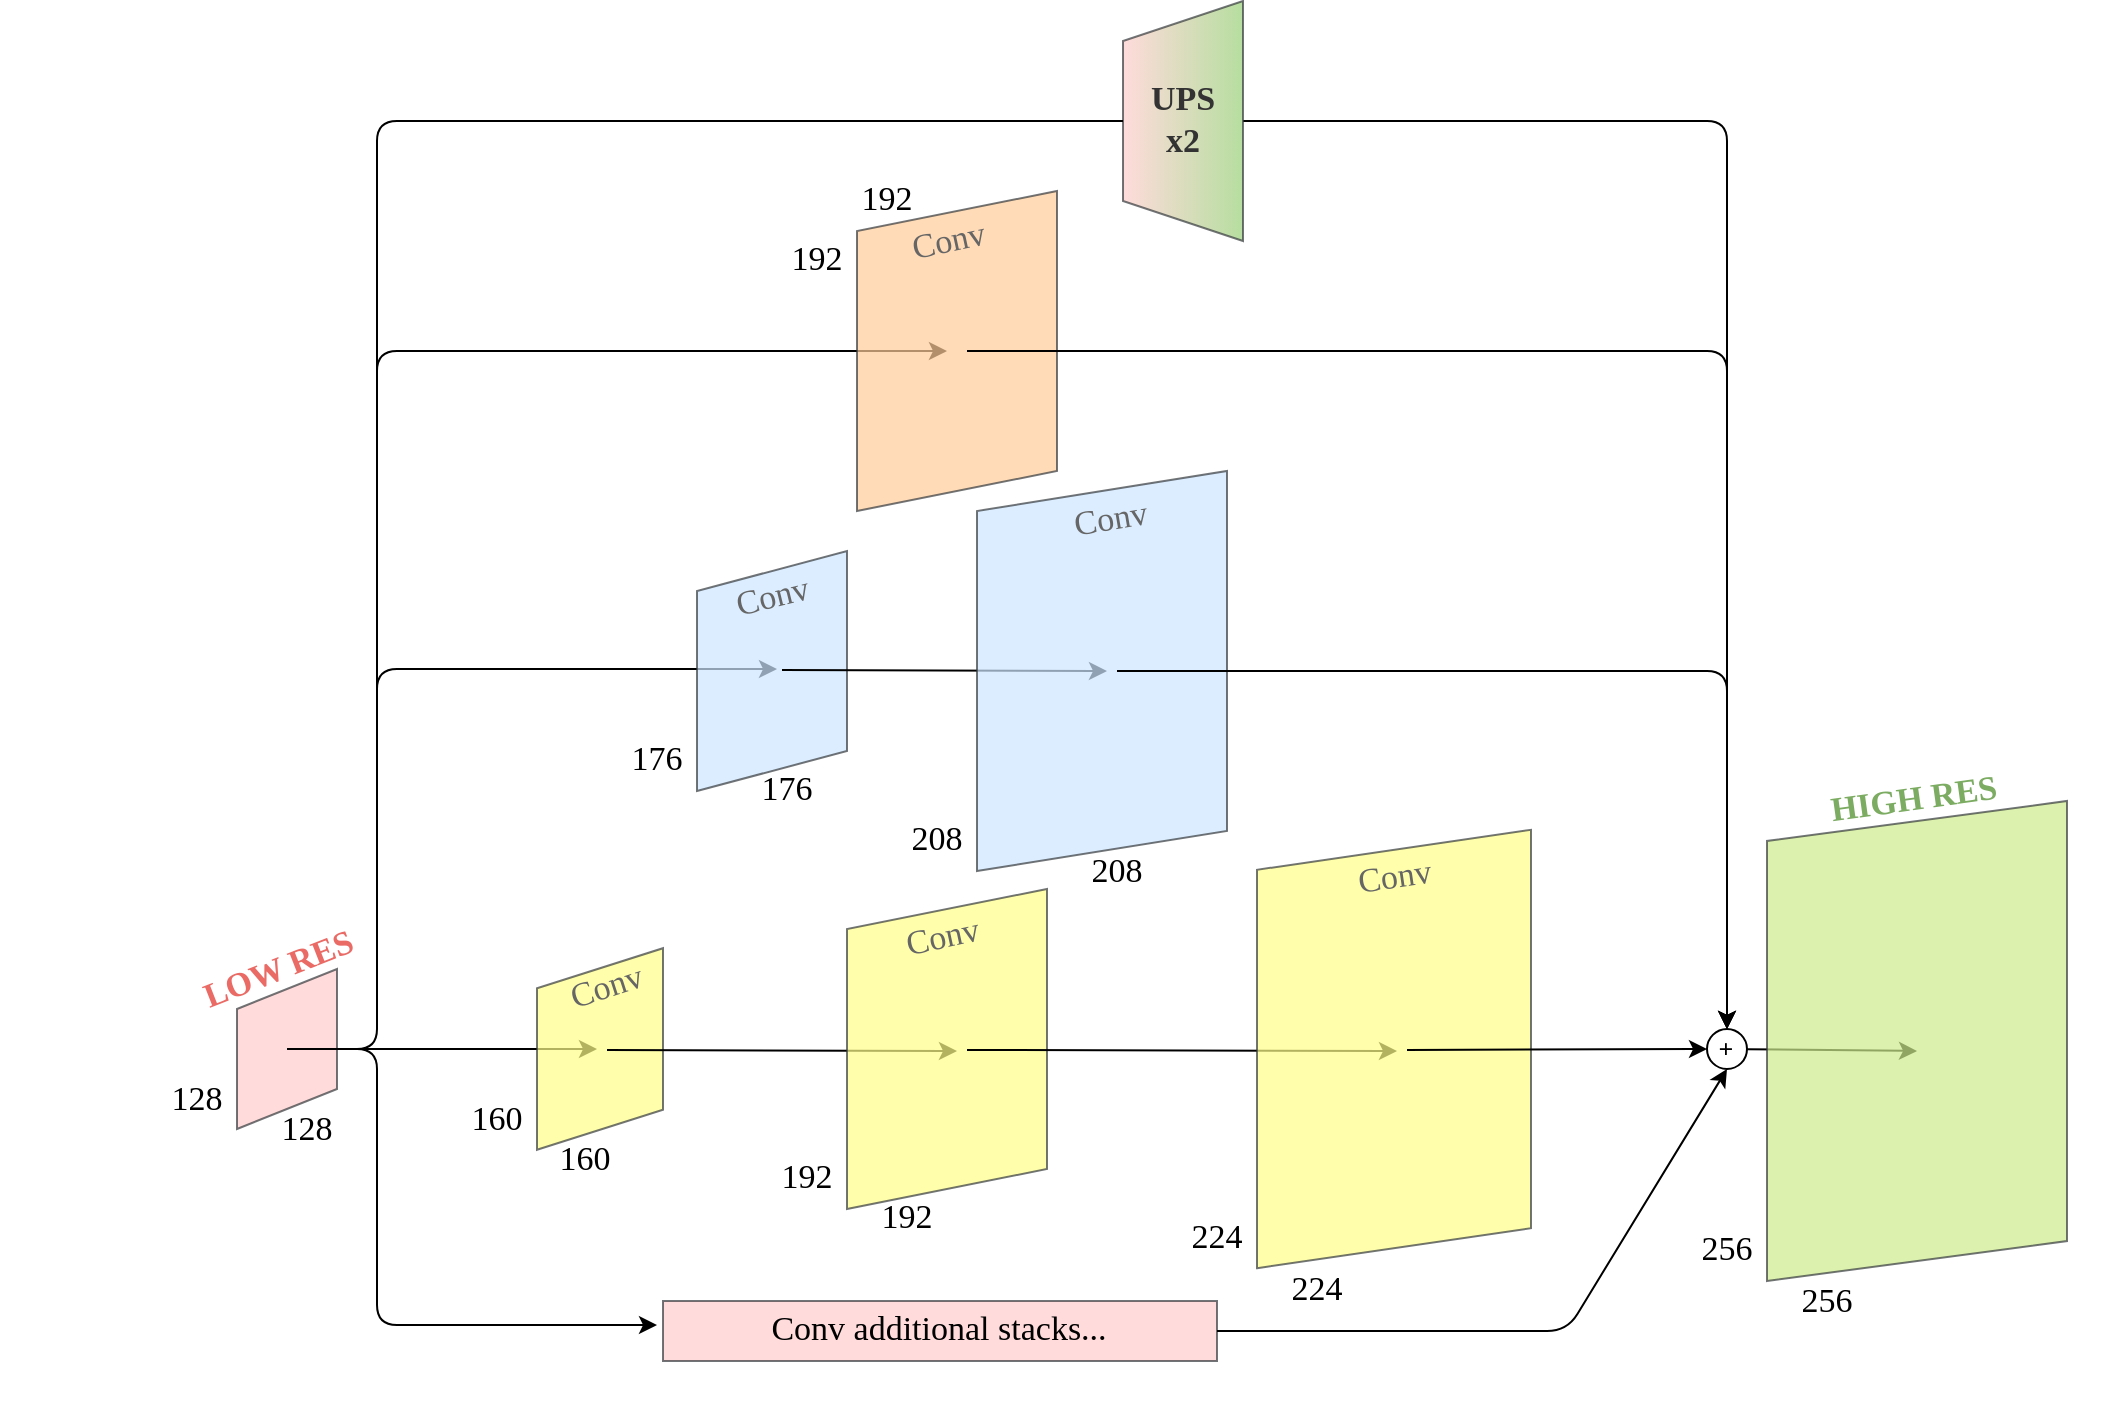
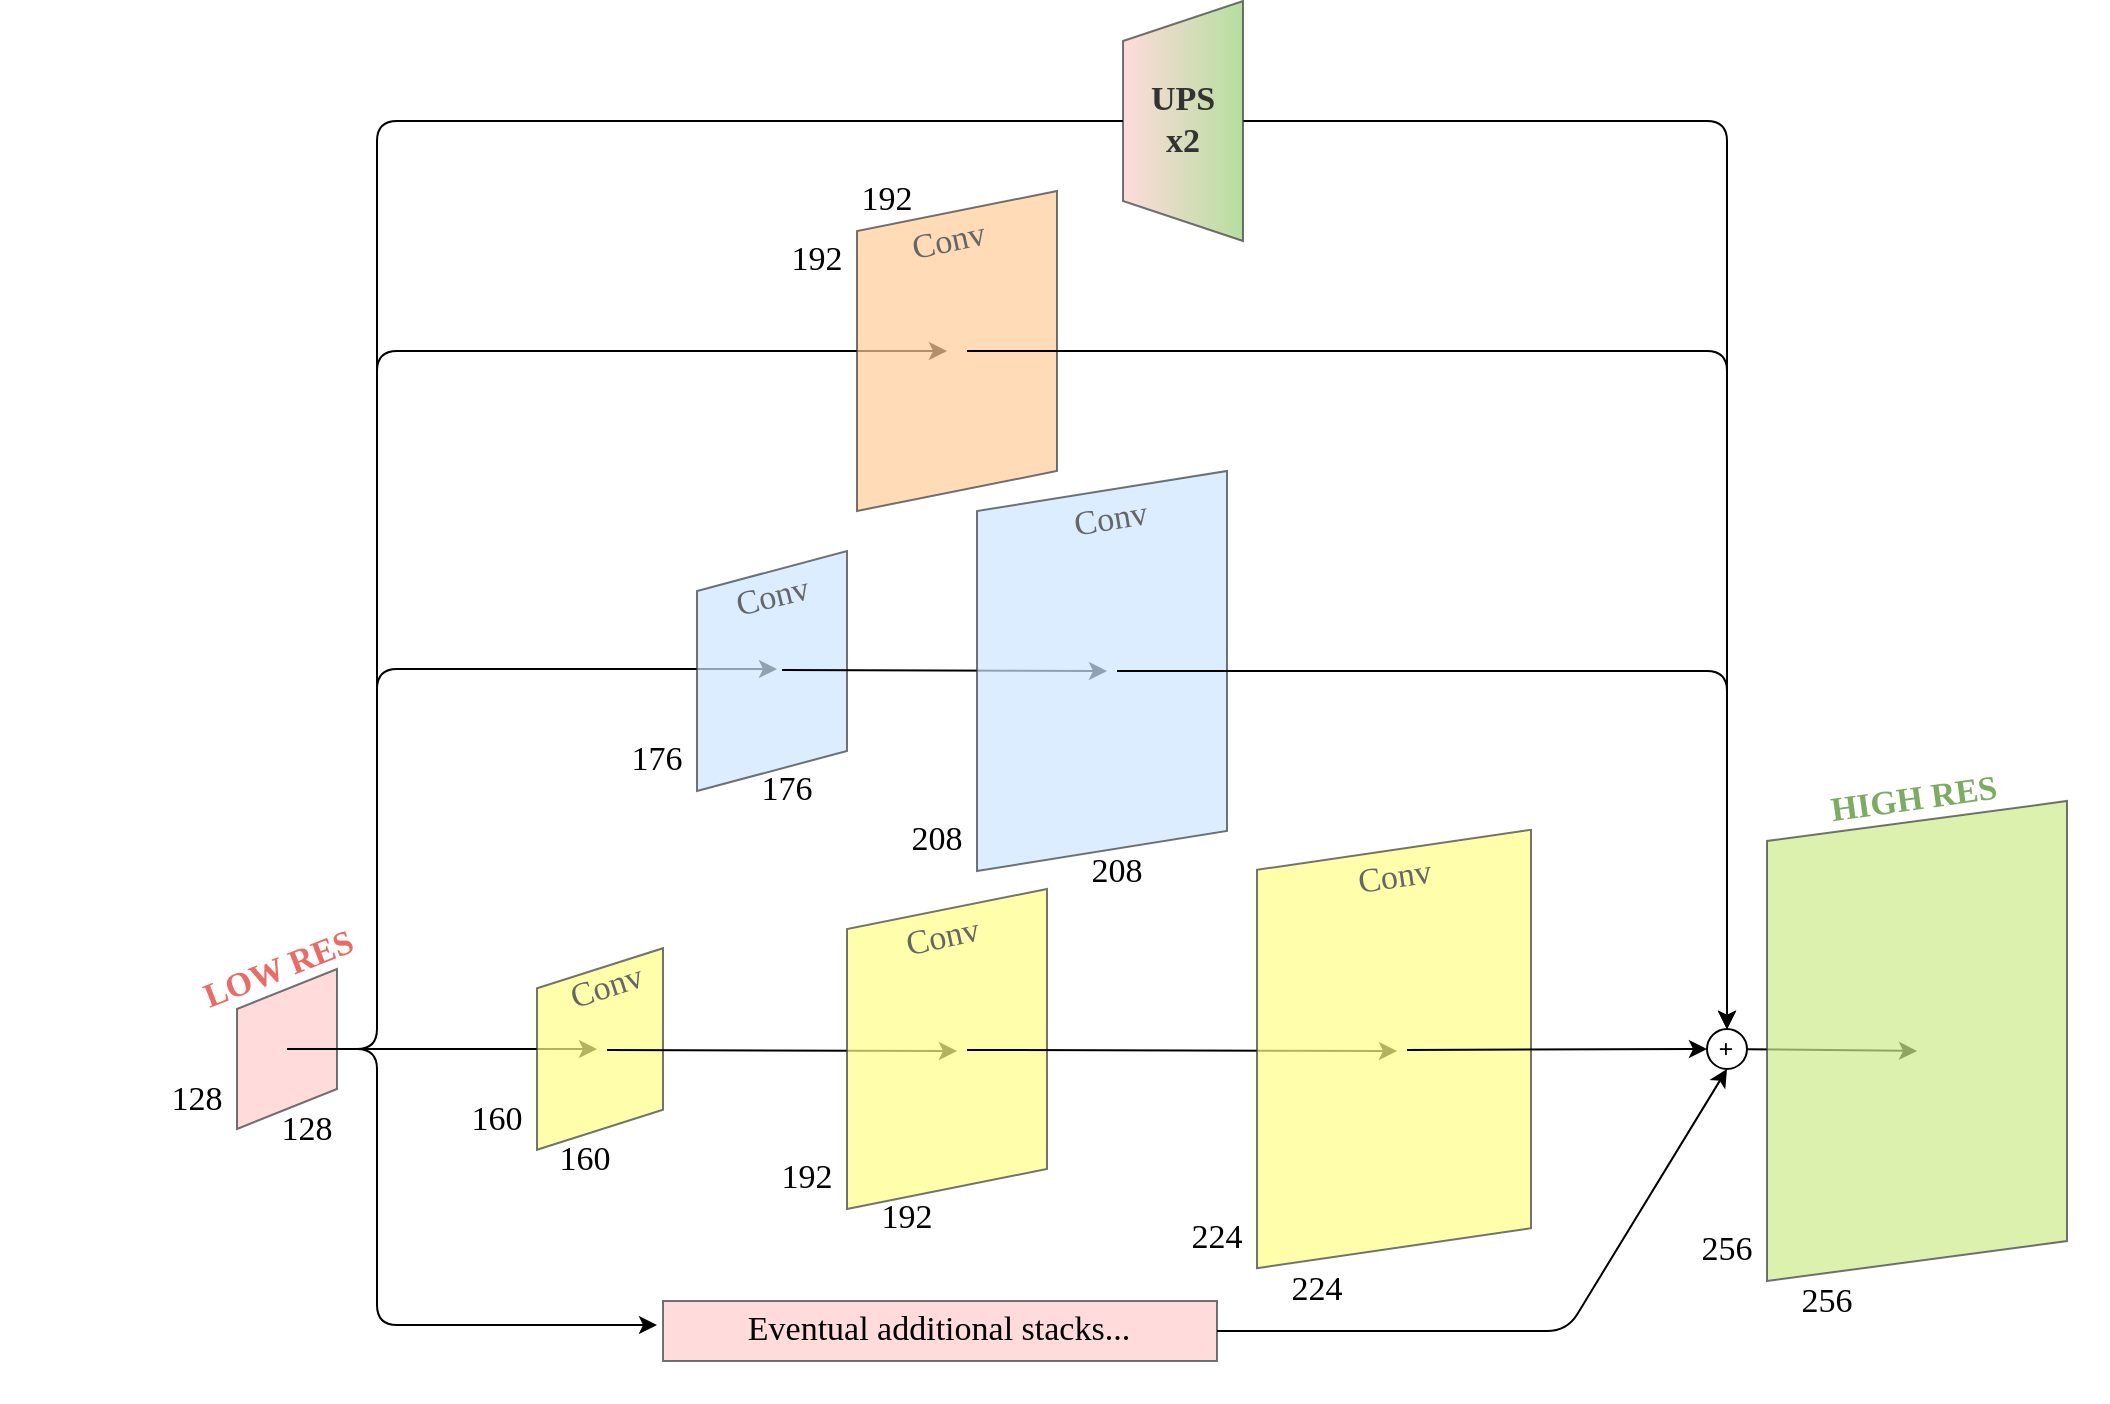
(940, 1331) -> (940, 1331)
